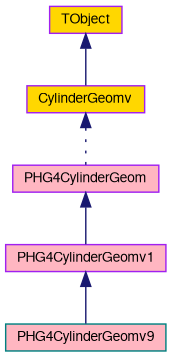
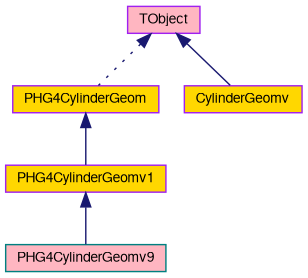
(86, 20) -> (164, 20)
(86, 146) -> (120, 65)
(86, 179) -> (86, 99)
(86, 258) -> (86, 179)
